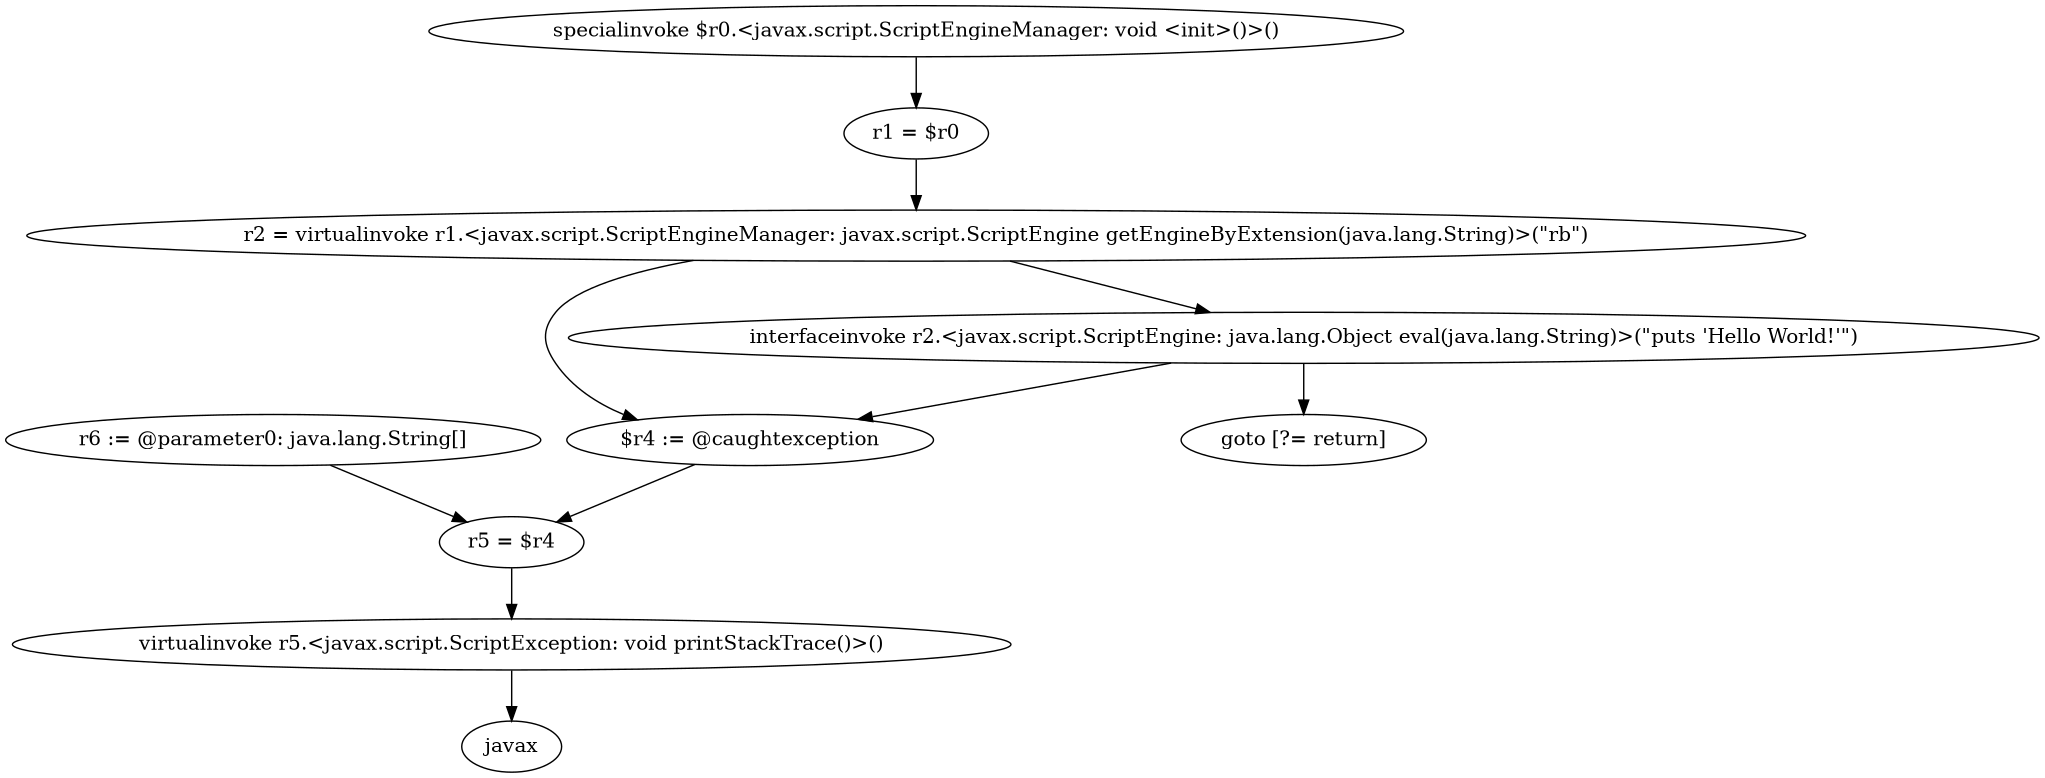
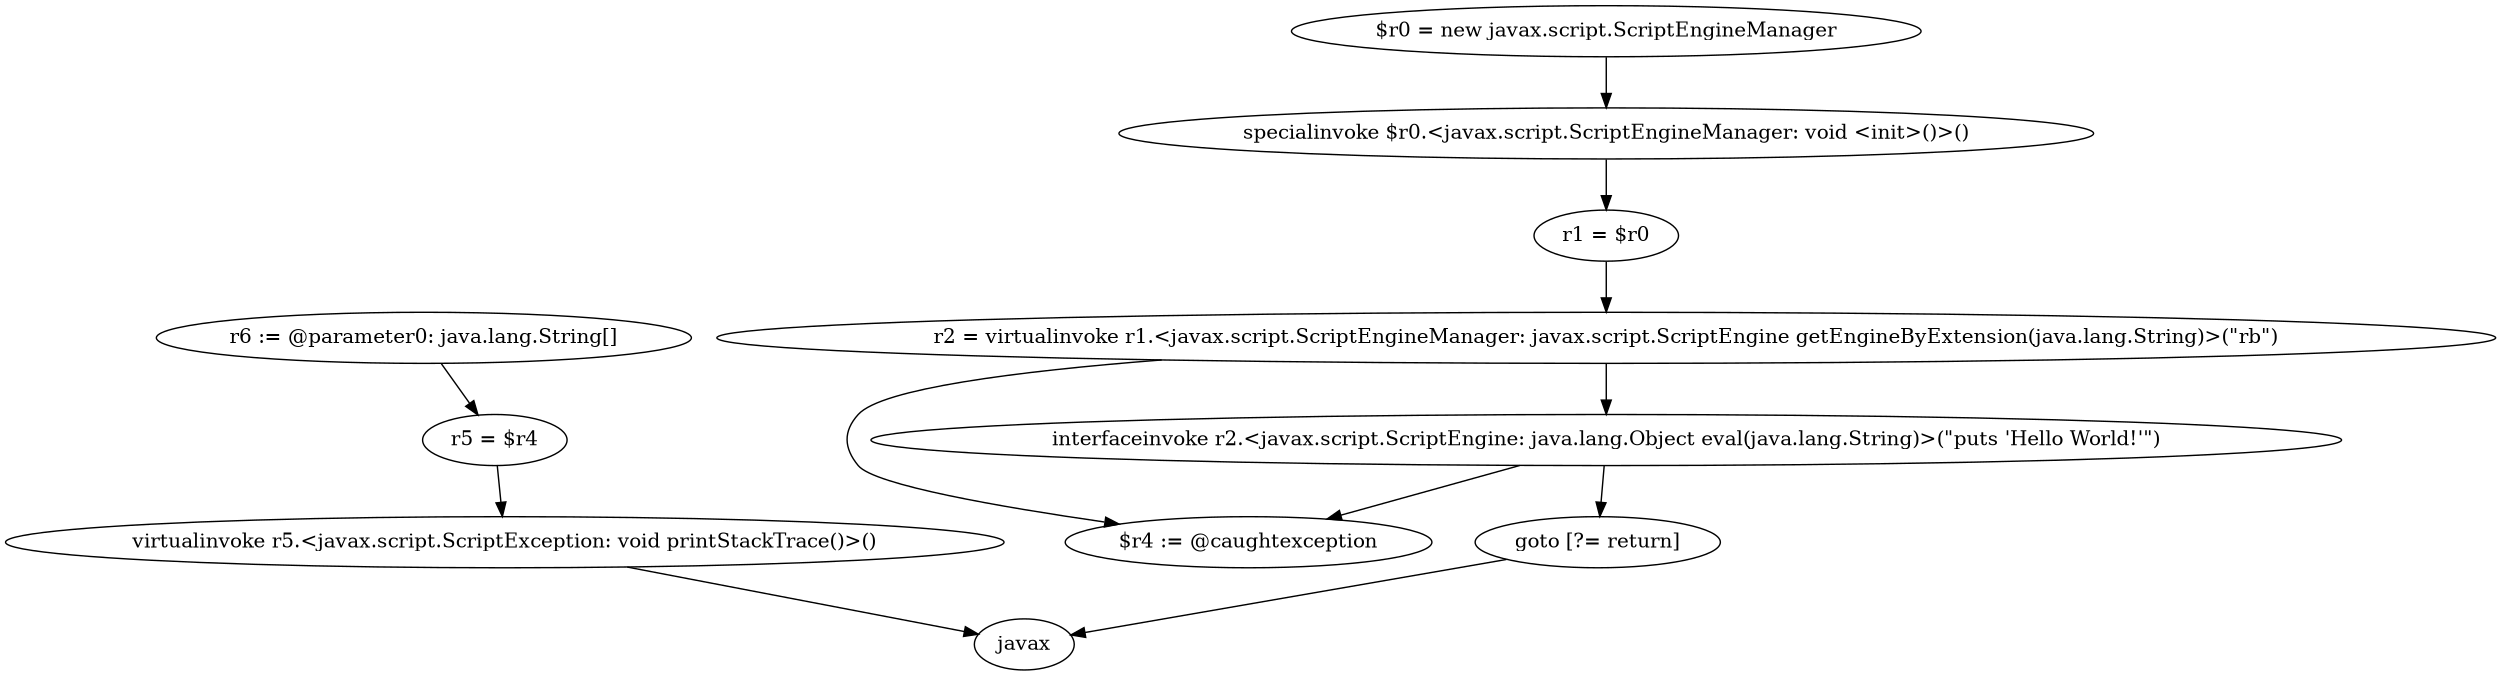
none -> (1606, 31)
(633, 490) -> none
none -> (1296, 596)
